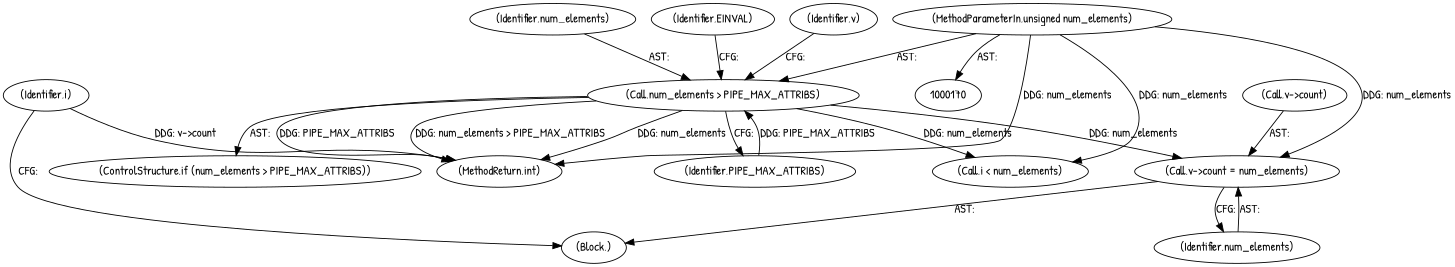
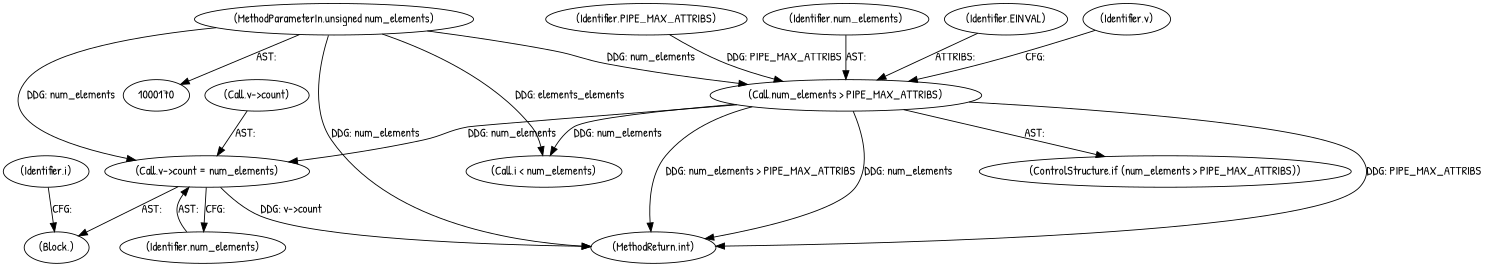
(730, 57) -> (957, 57)
(908, 57) -> (651, 57)
(1183, 95) -> (570, 95)
(730, 130) -> none
(255, 152) -> (395, 238)
